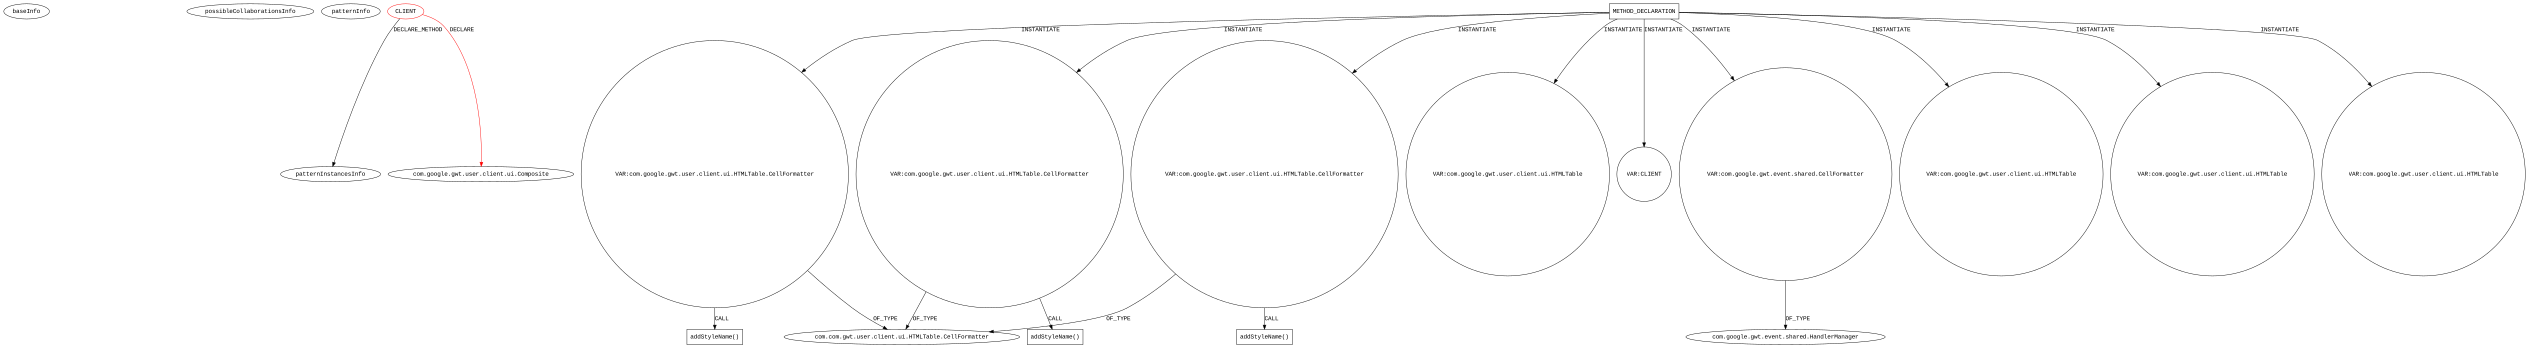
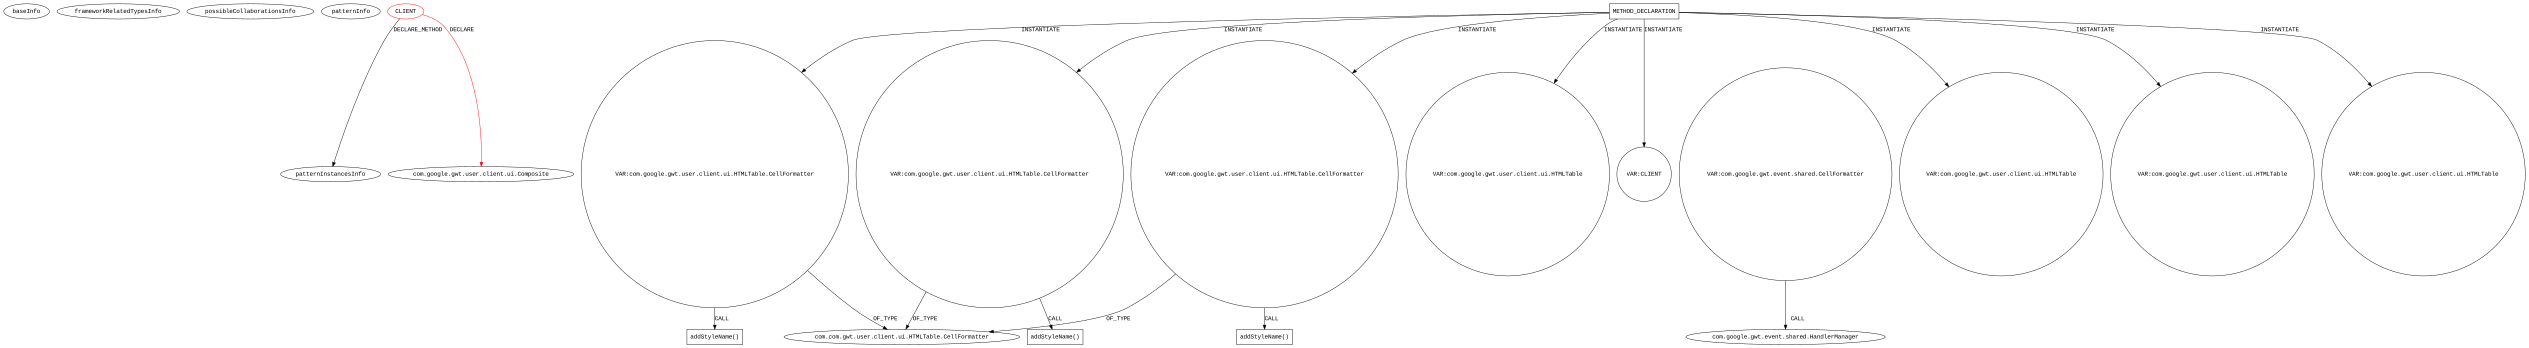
none -> (118, 11)
(1704, 45) -> none
(1798, 319) -> (1798, 319)
